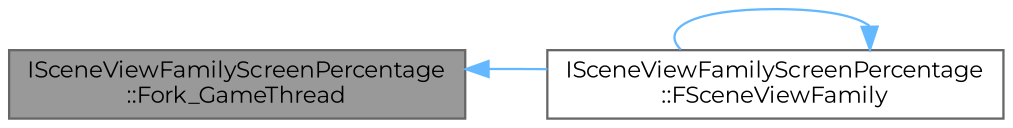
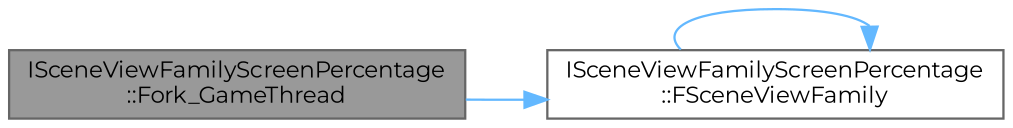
(518, 69) -> (495, 100)
